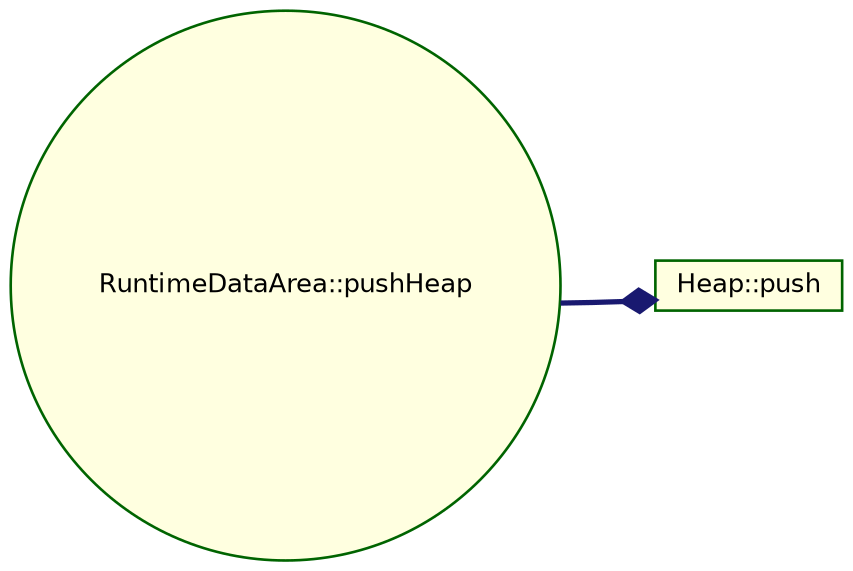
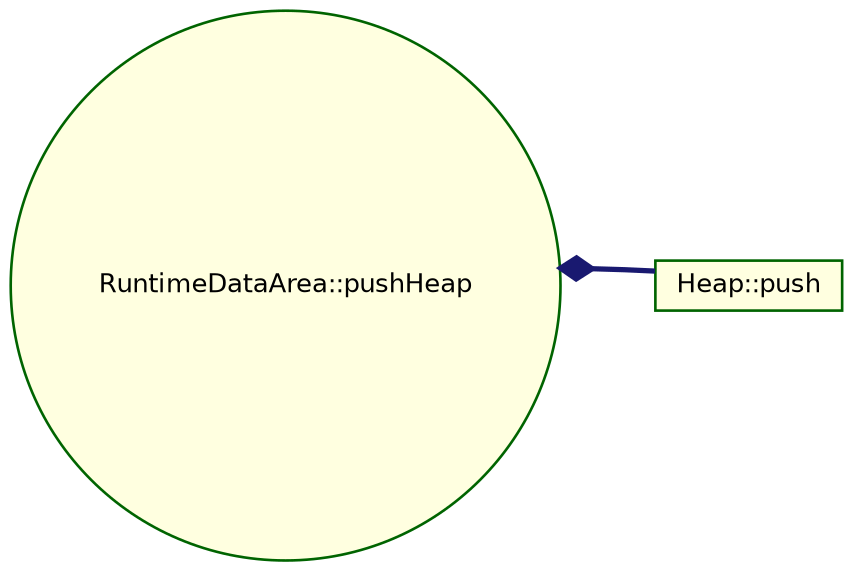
(592, 302) -> (624, 270)
